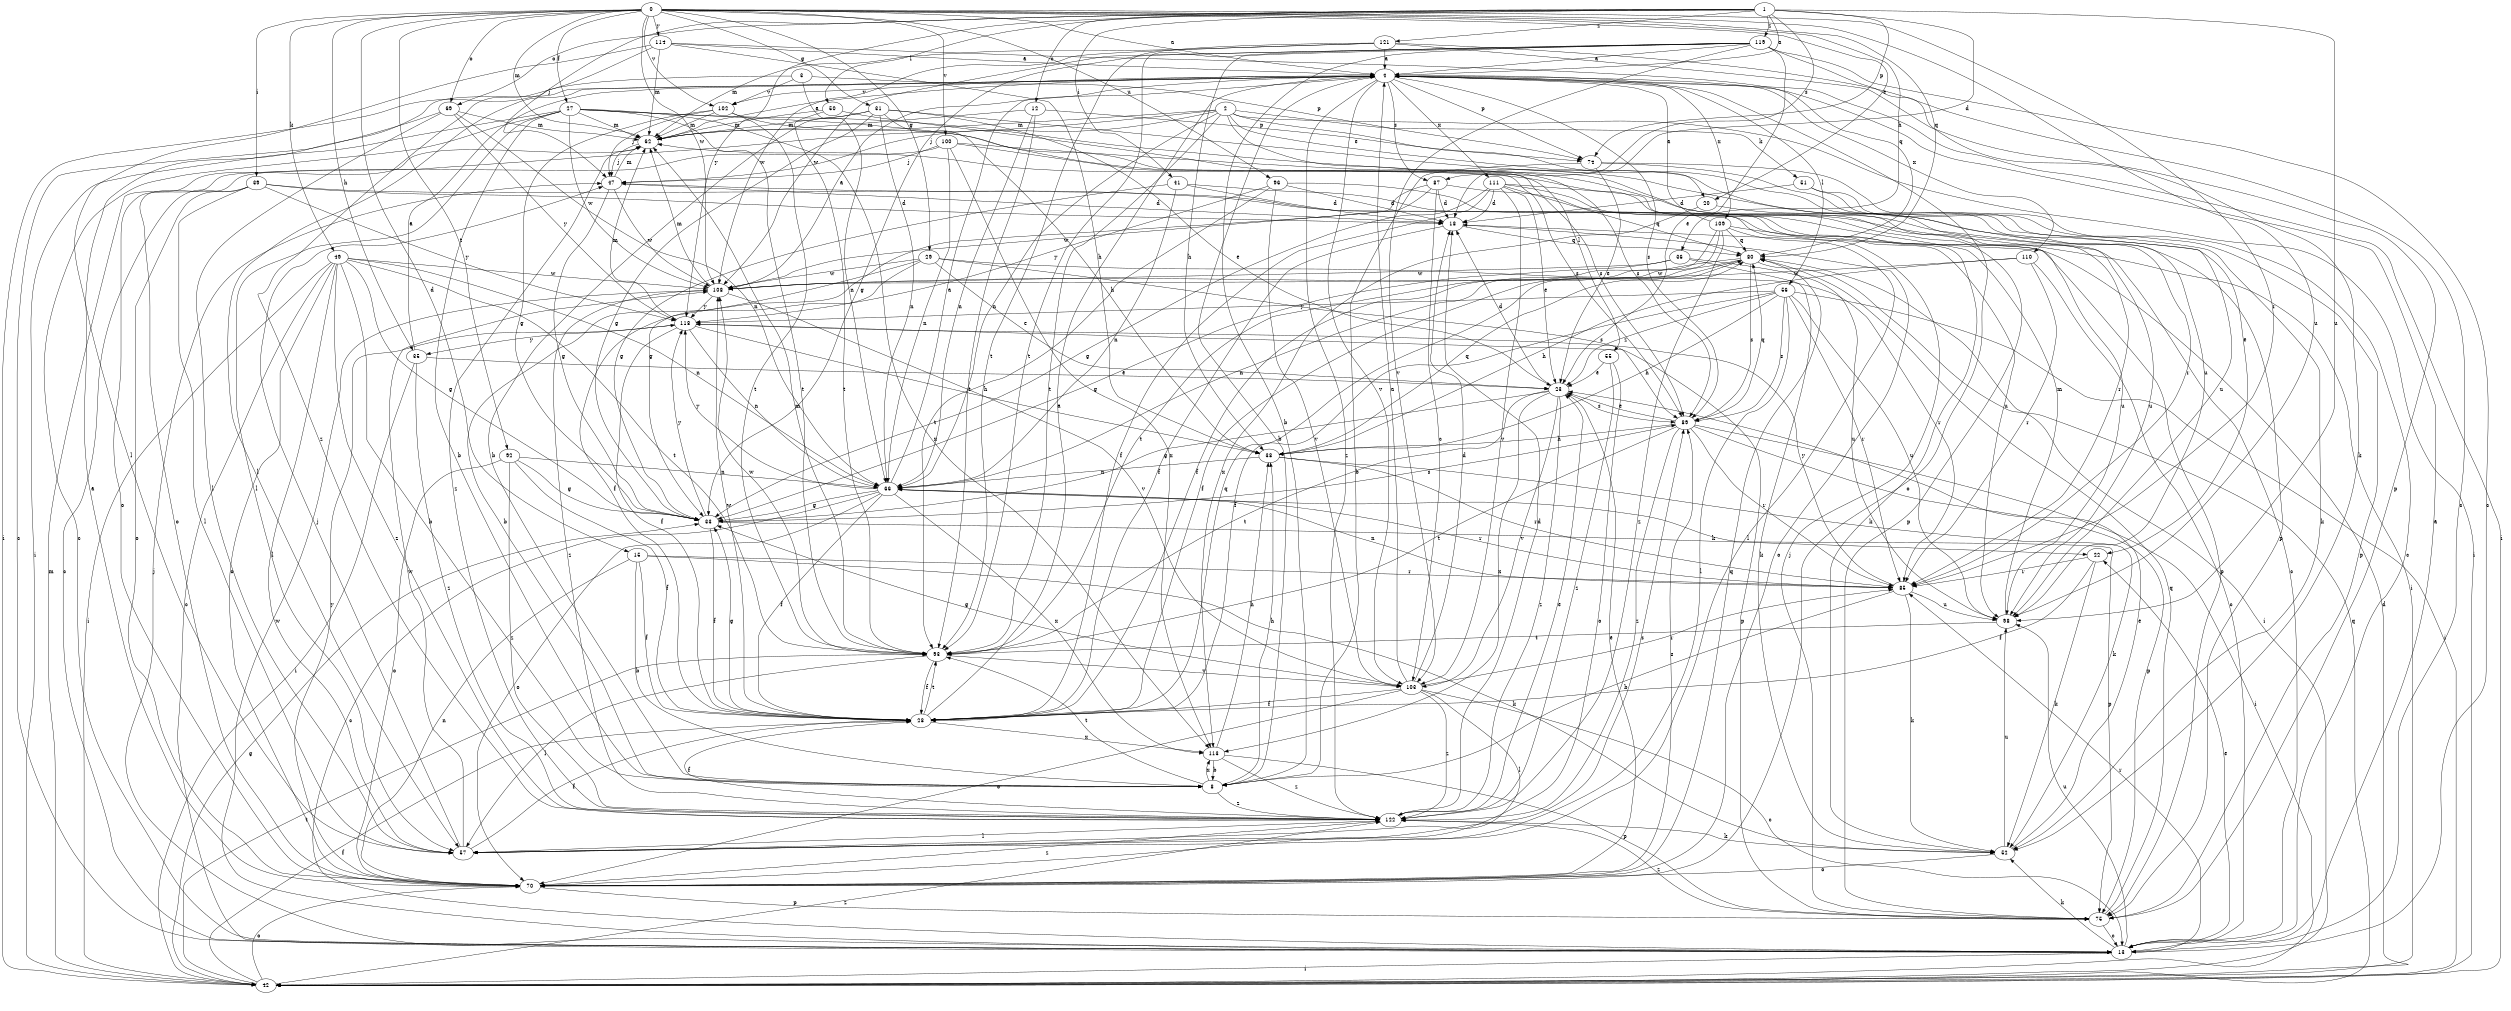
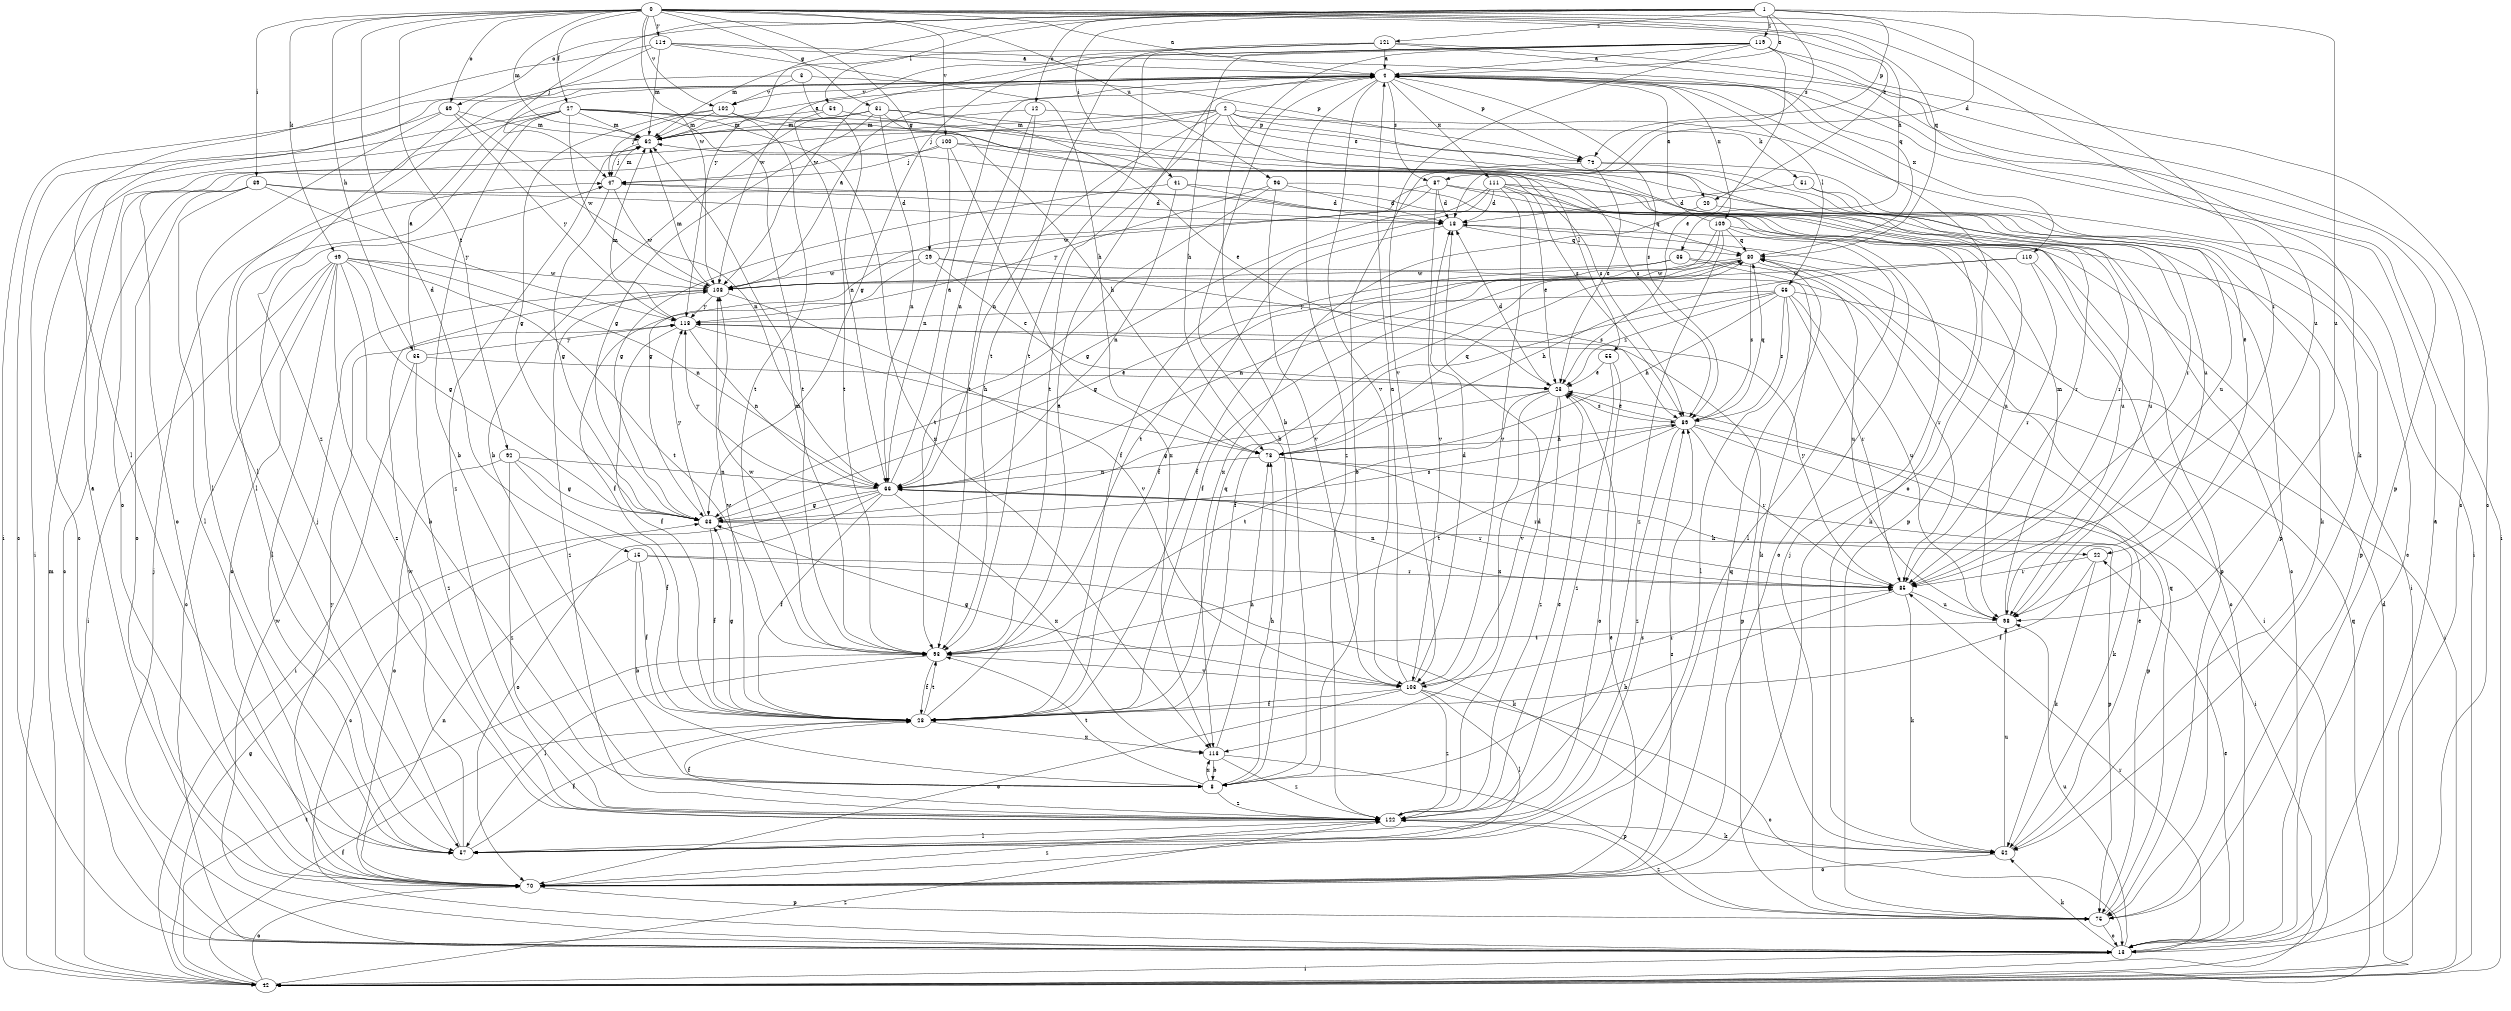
(833, 109) -> (833, 109)
none -> (1855, 229)
(540, 336) -> (549, 340)
(1441, 439) -> (1441, 439)
(1269, 456) -> (1269, 456)
(566, 624) -> none
